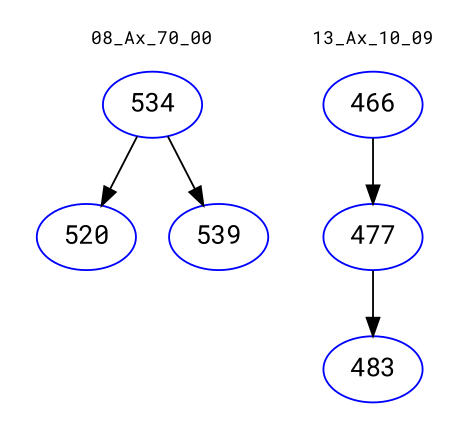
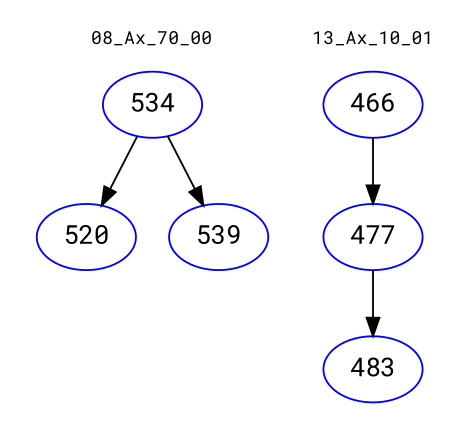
(374, 40) -> (374, 40)
